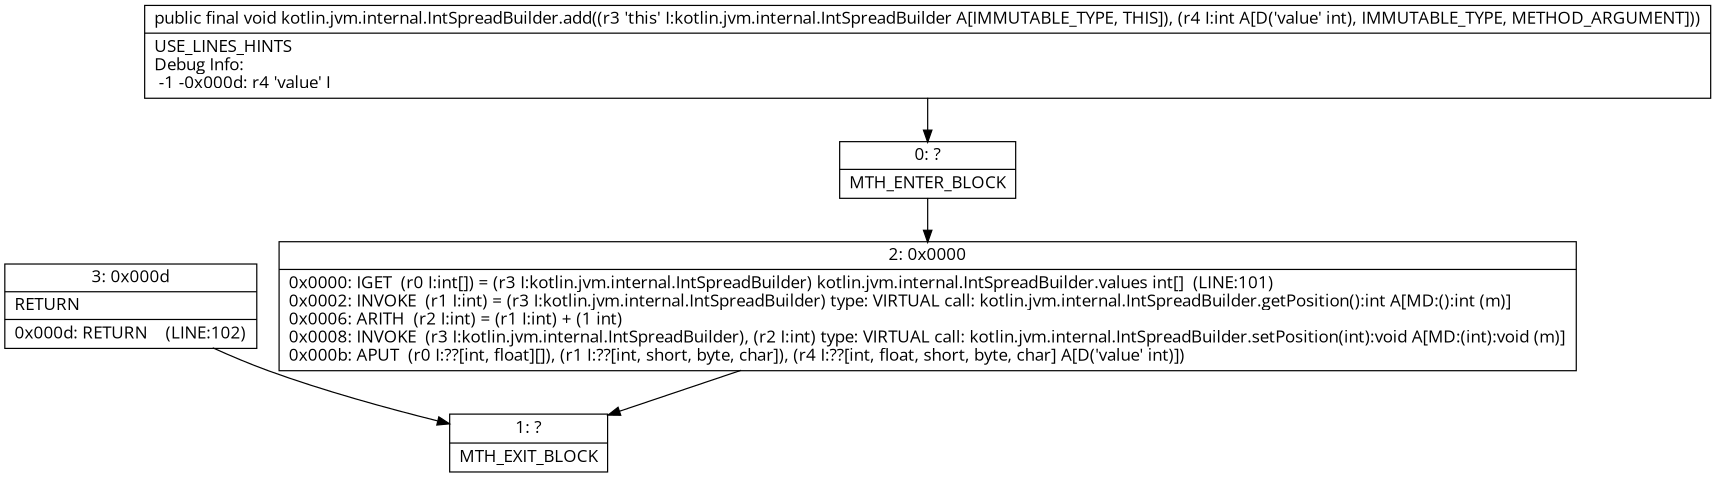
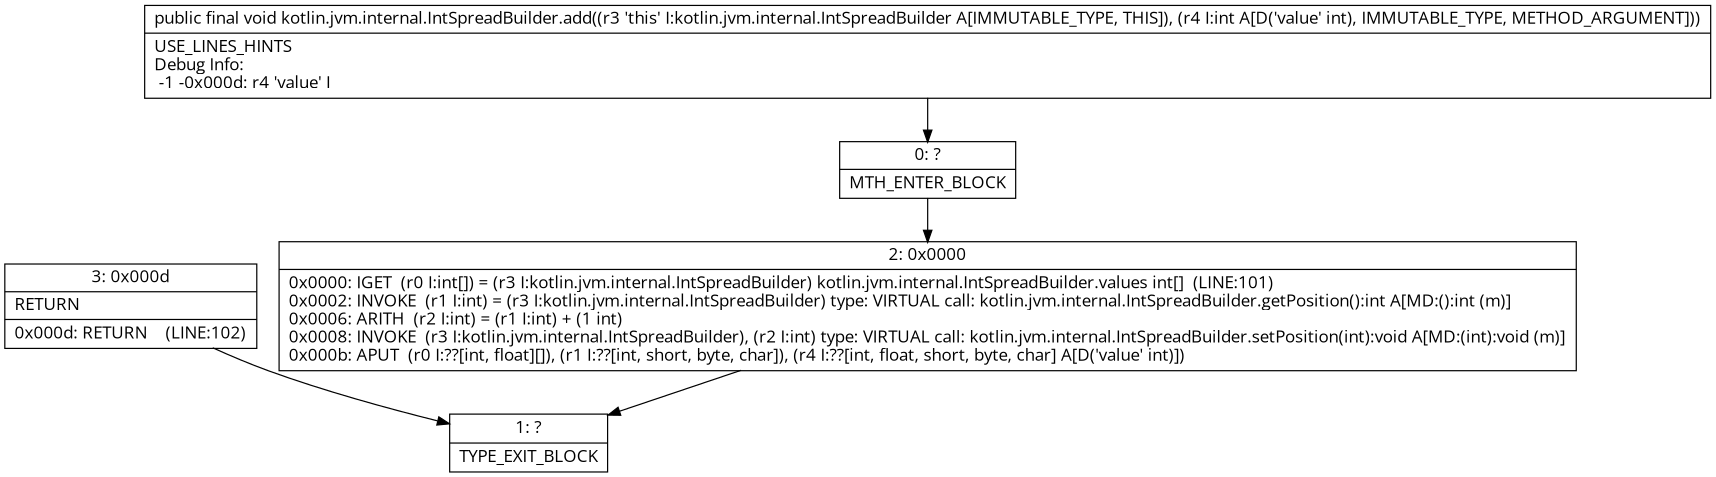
(529, 457) -> (529, 457)
